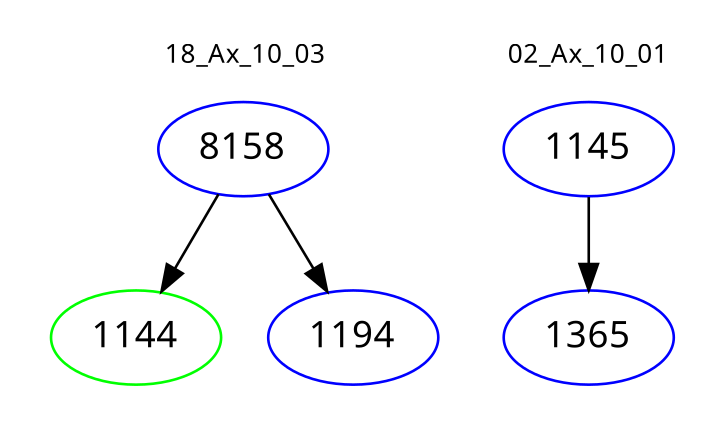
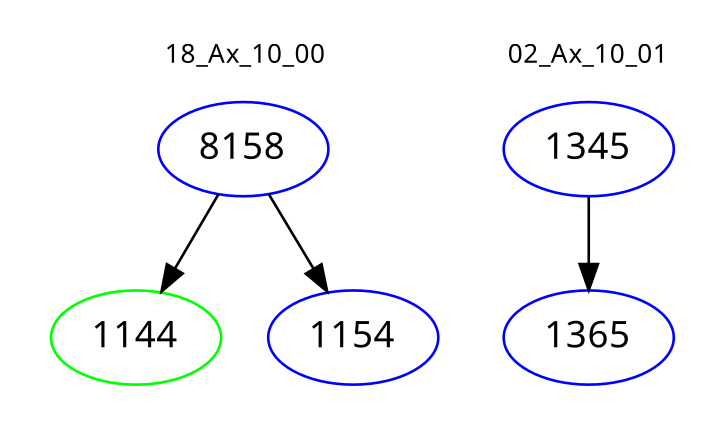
(246, 56) -> (246, 56)
(589, 149) -> (589, 149)
(353, 338) -> (353, 338)
